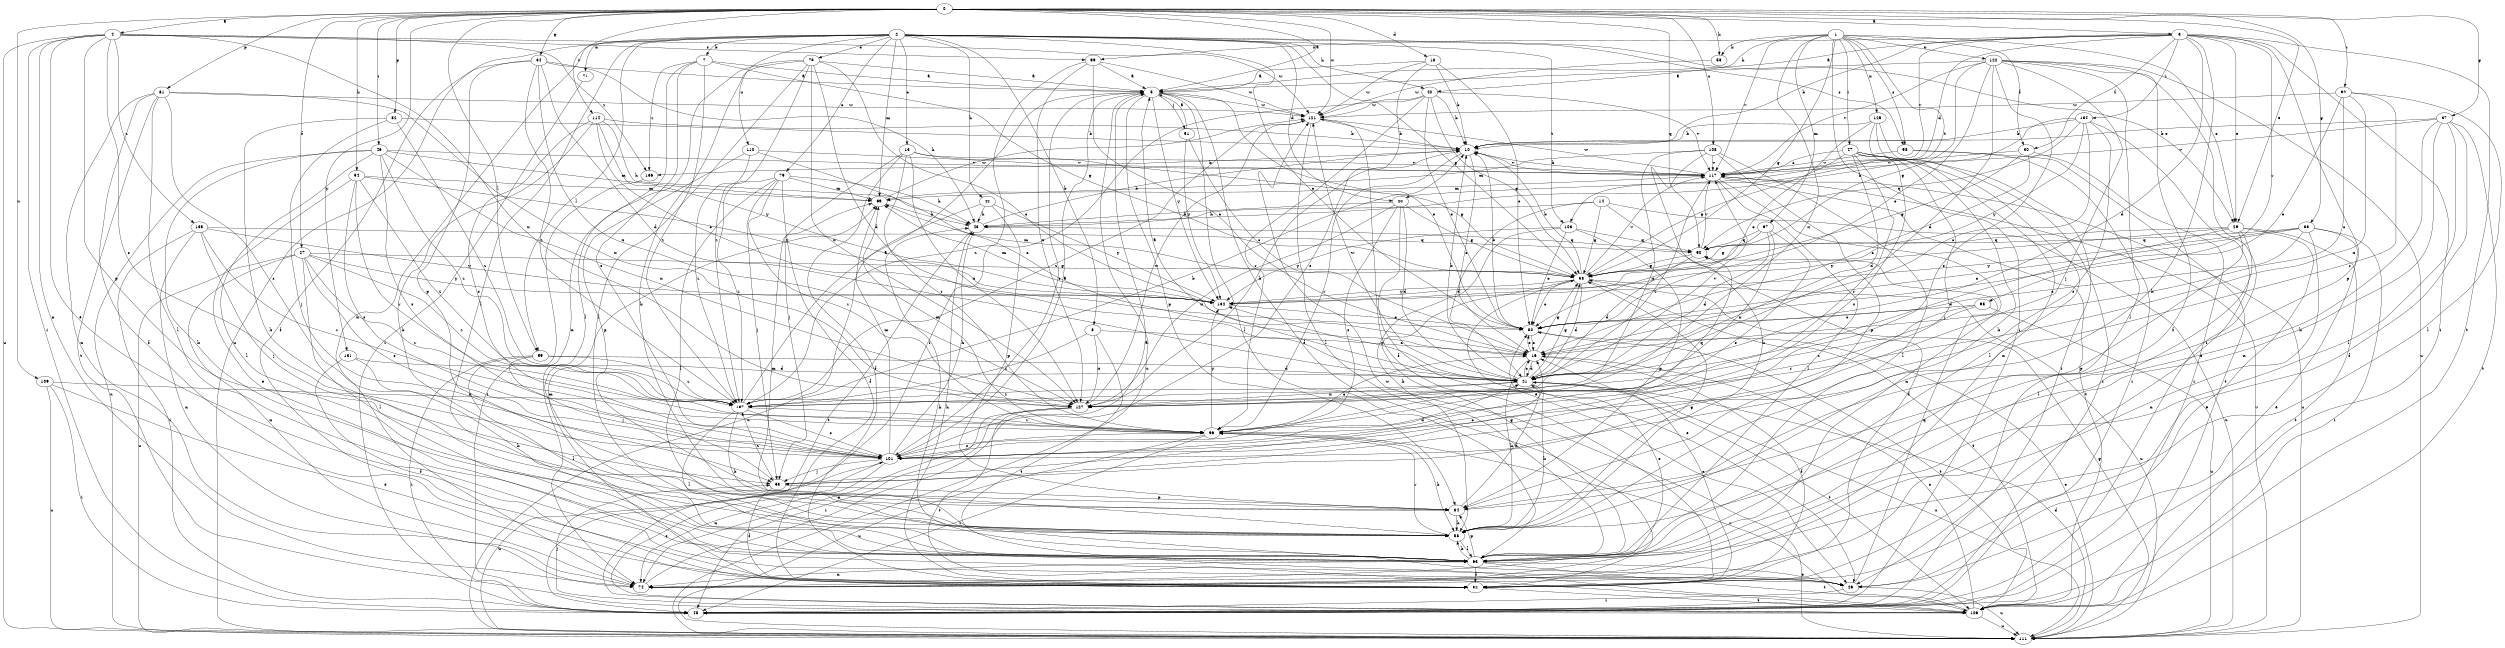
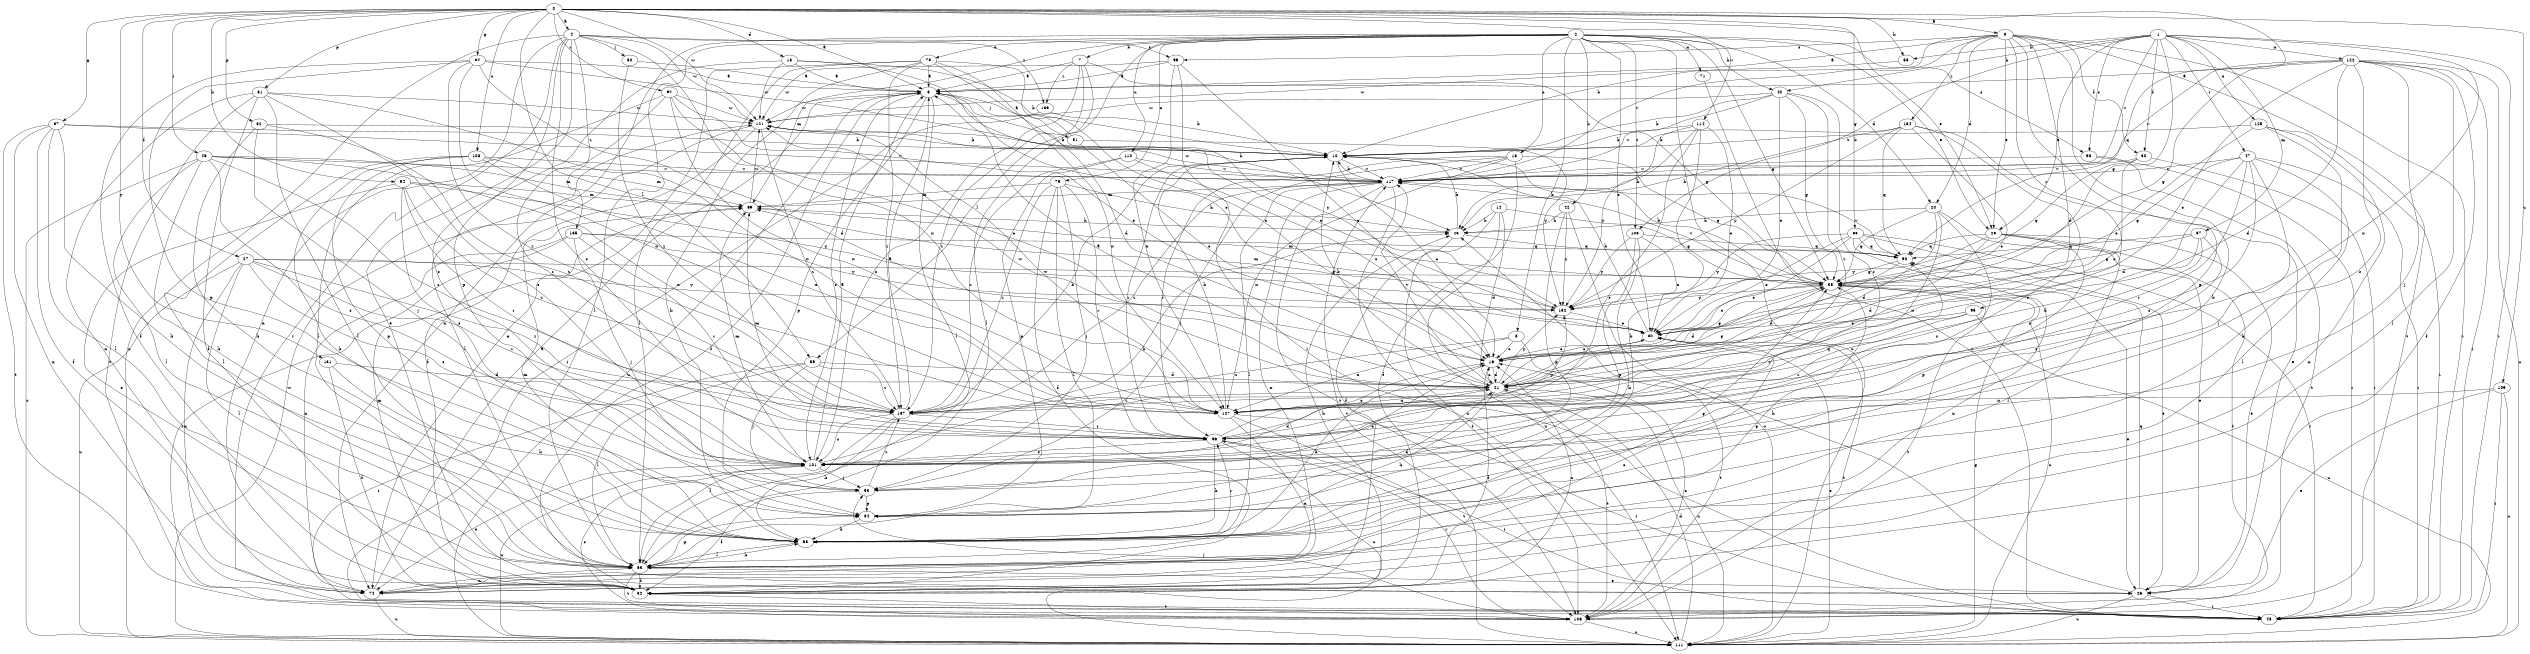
none -> (630, 60)
(1140, 163) -> (1188, 128)
(1793, 163) -> (2168, 169)
none -> (1013, 642)
